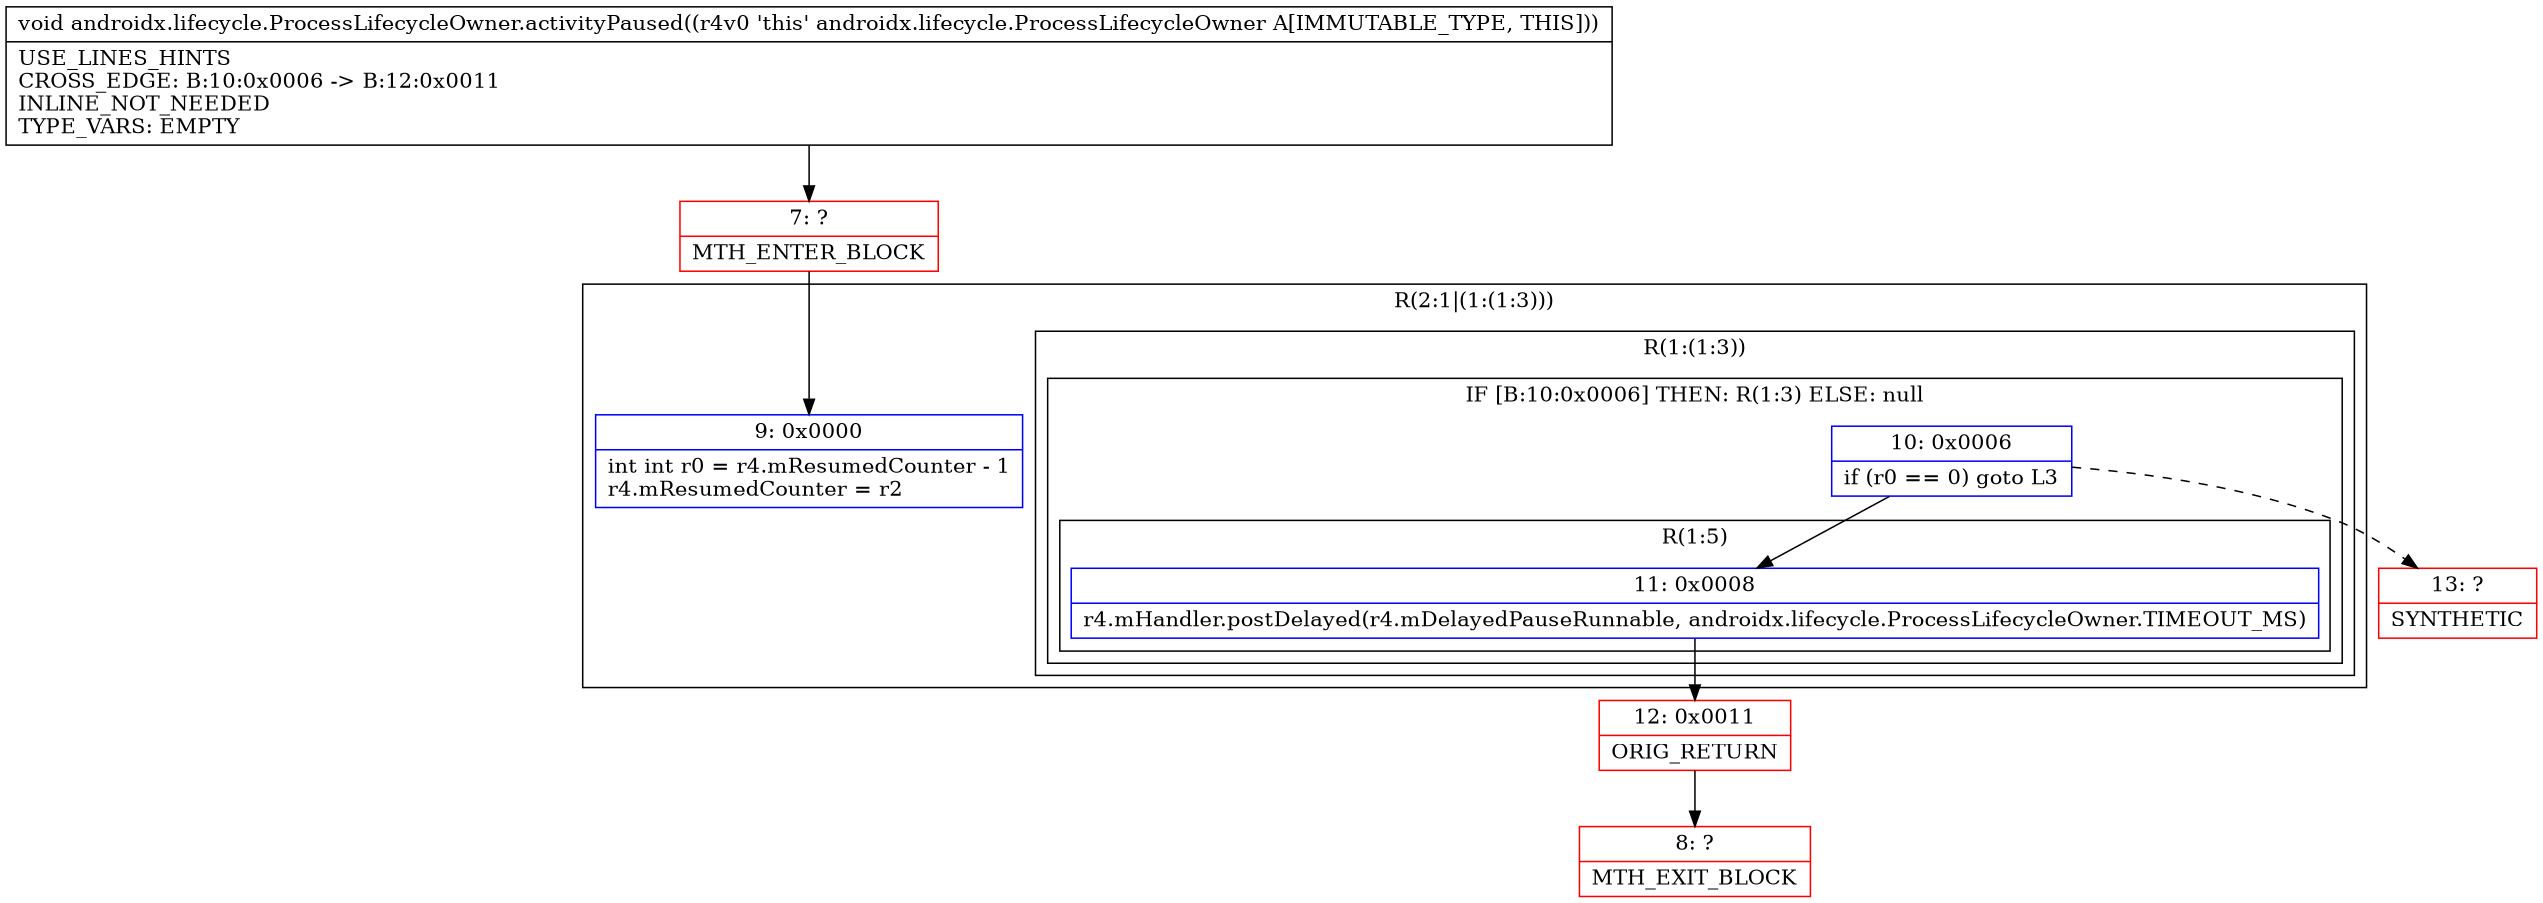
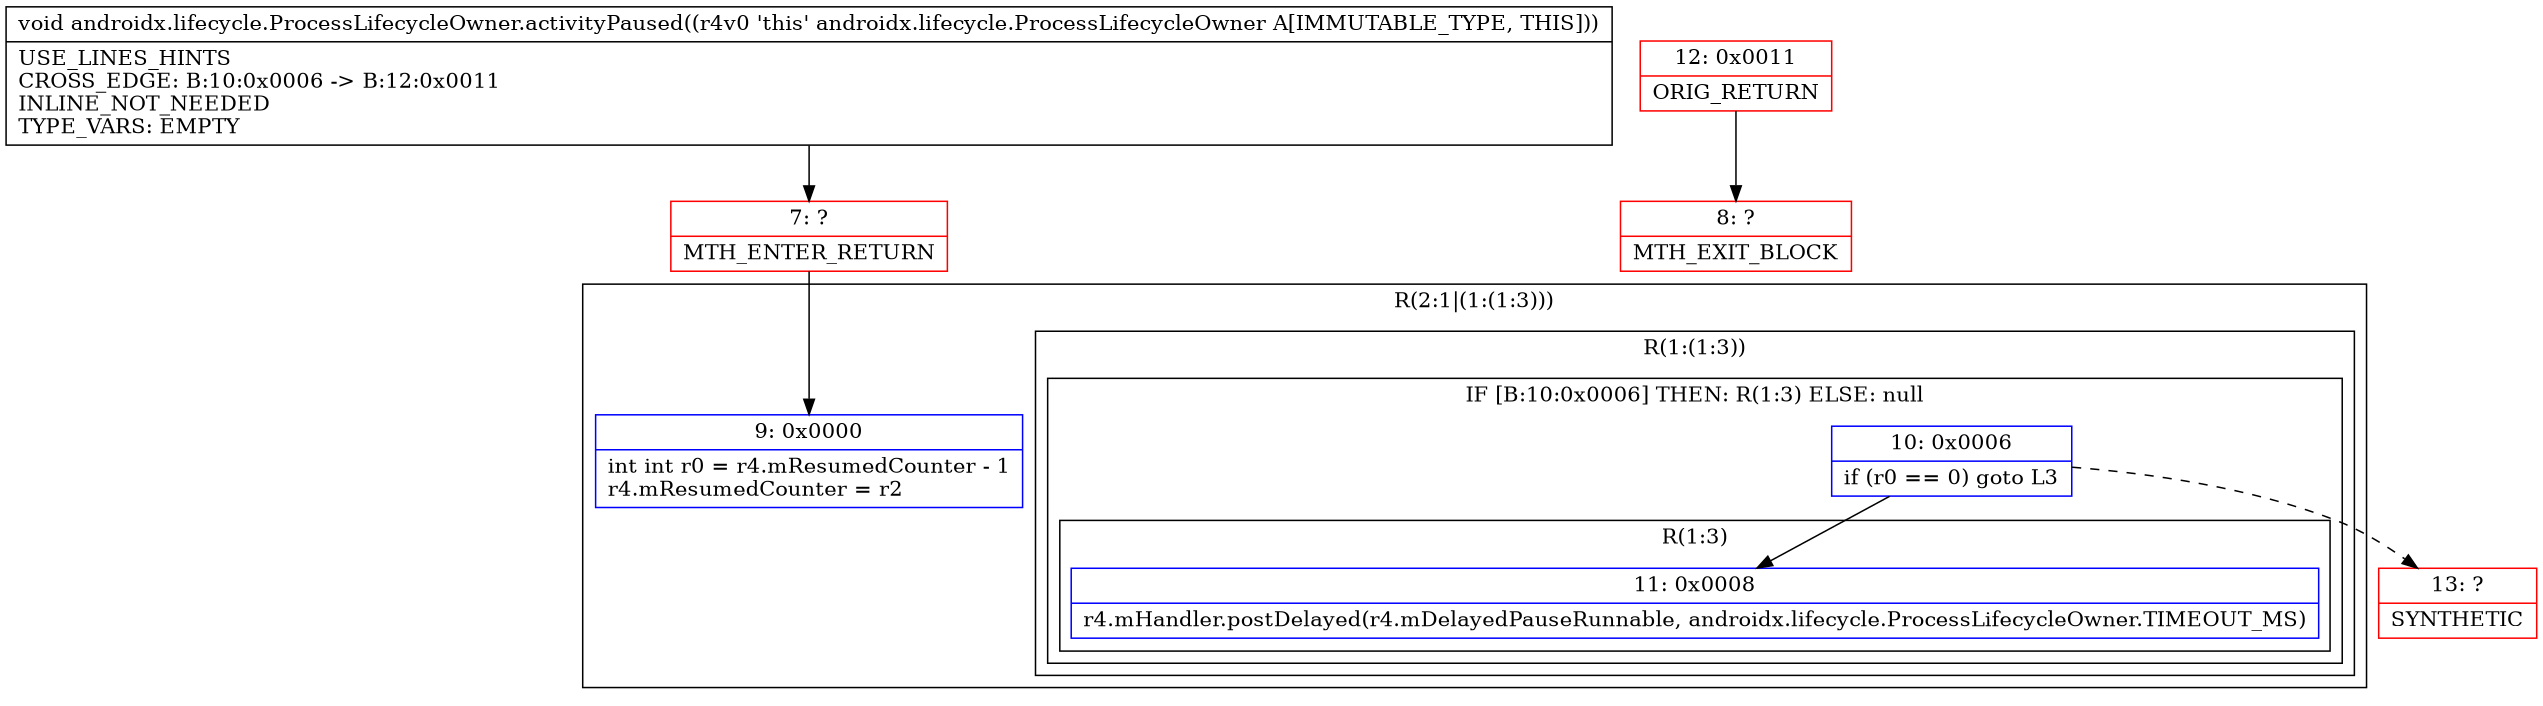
(809, 253) -> (809, 253)
(1695, 538) -> (1695, 538)
(1695, 662) -> none
